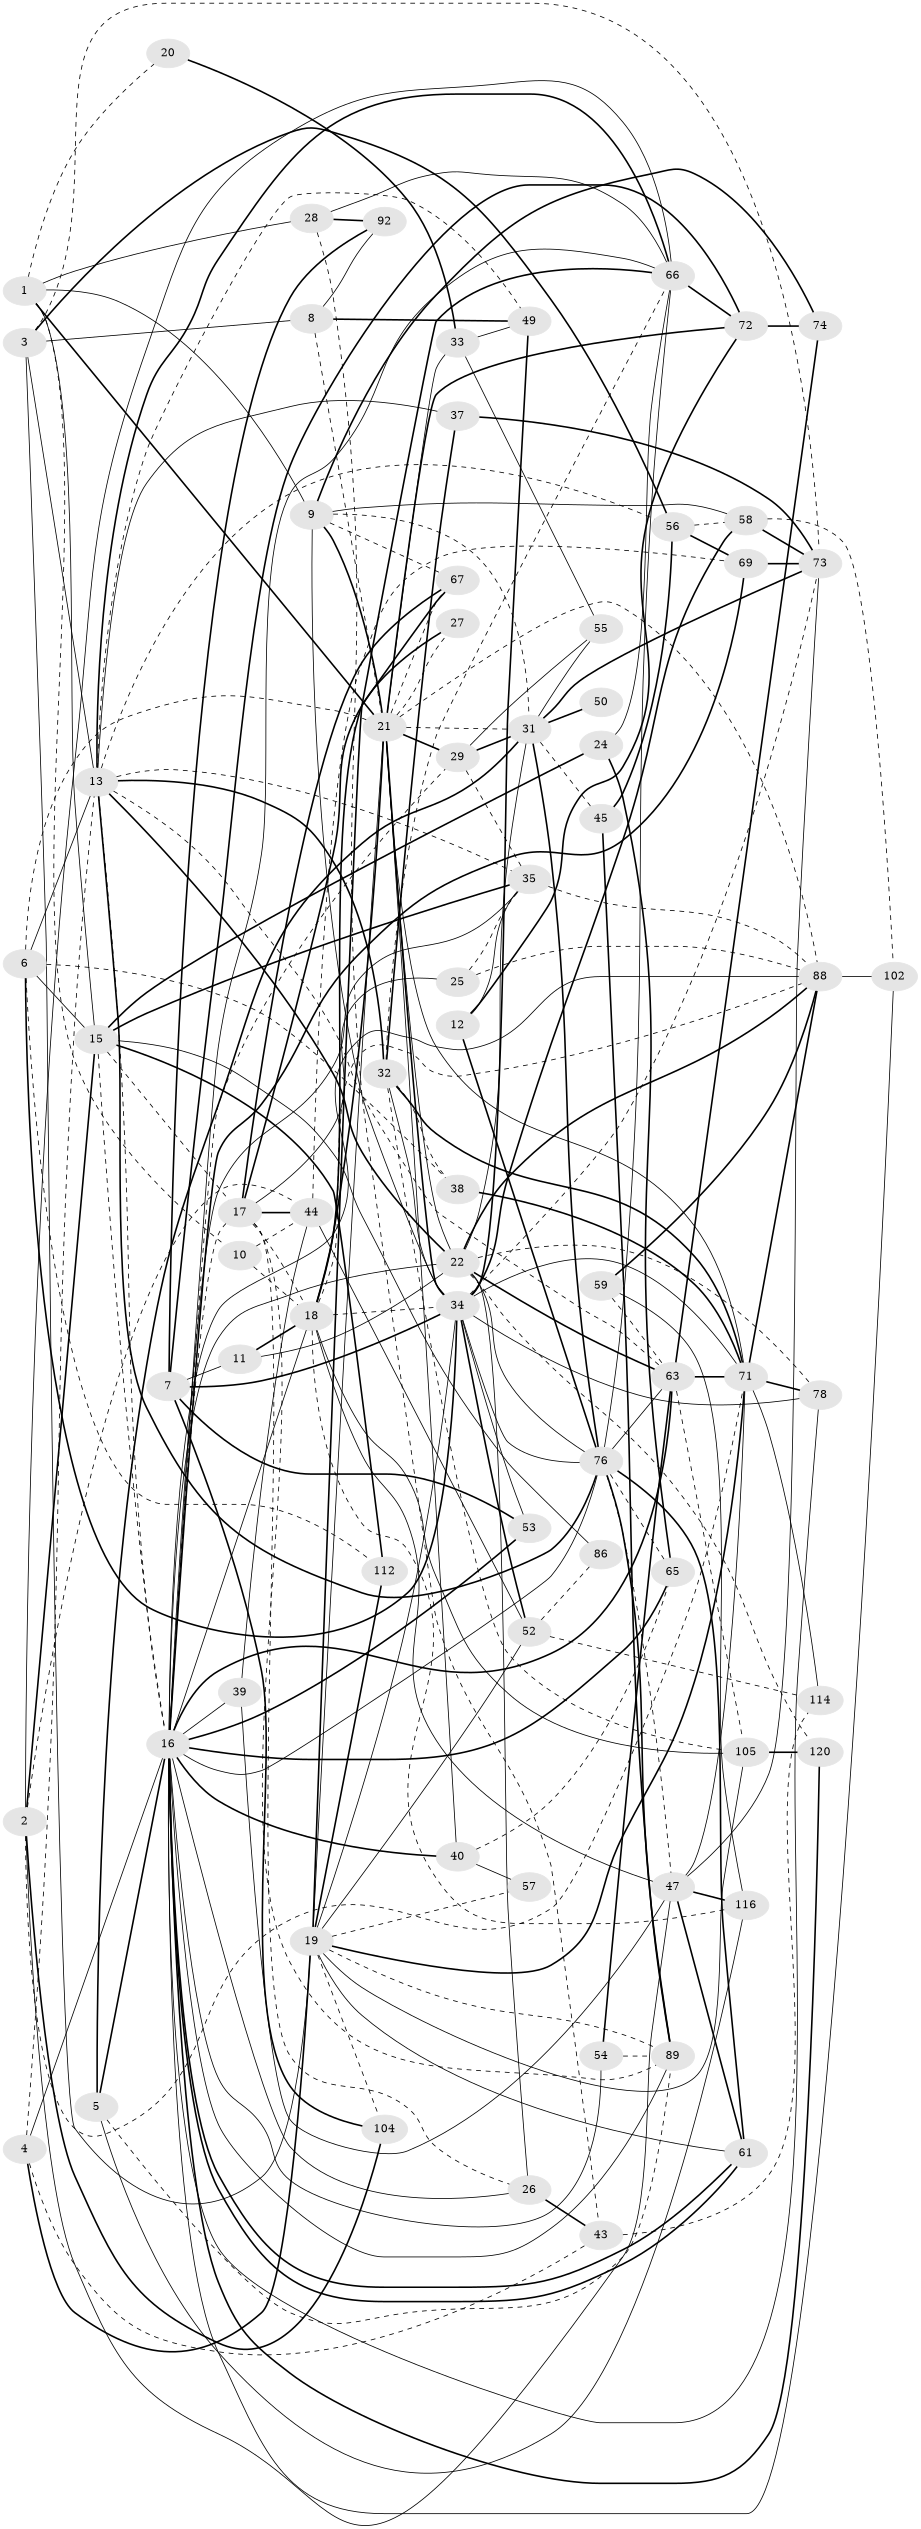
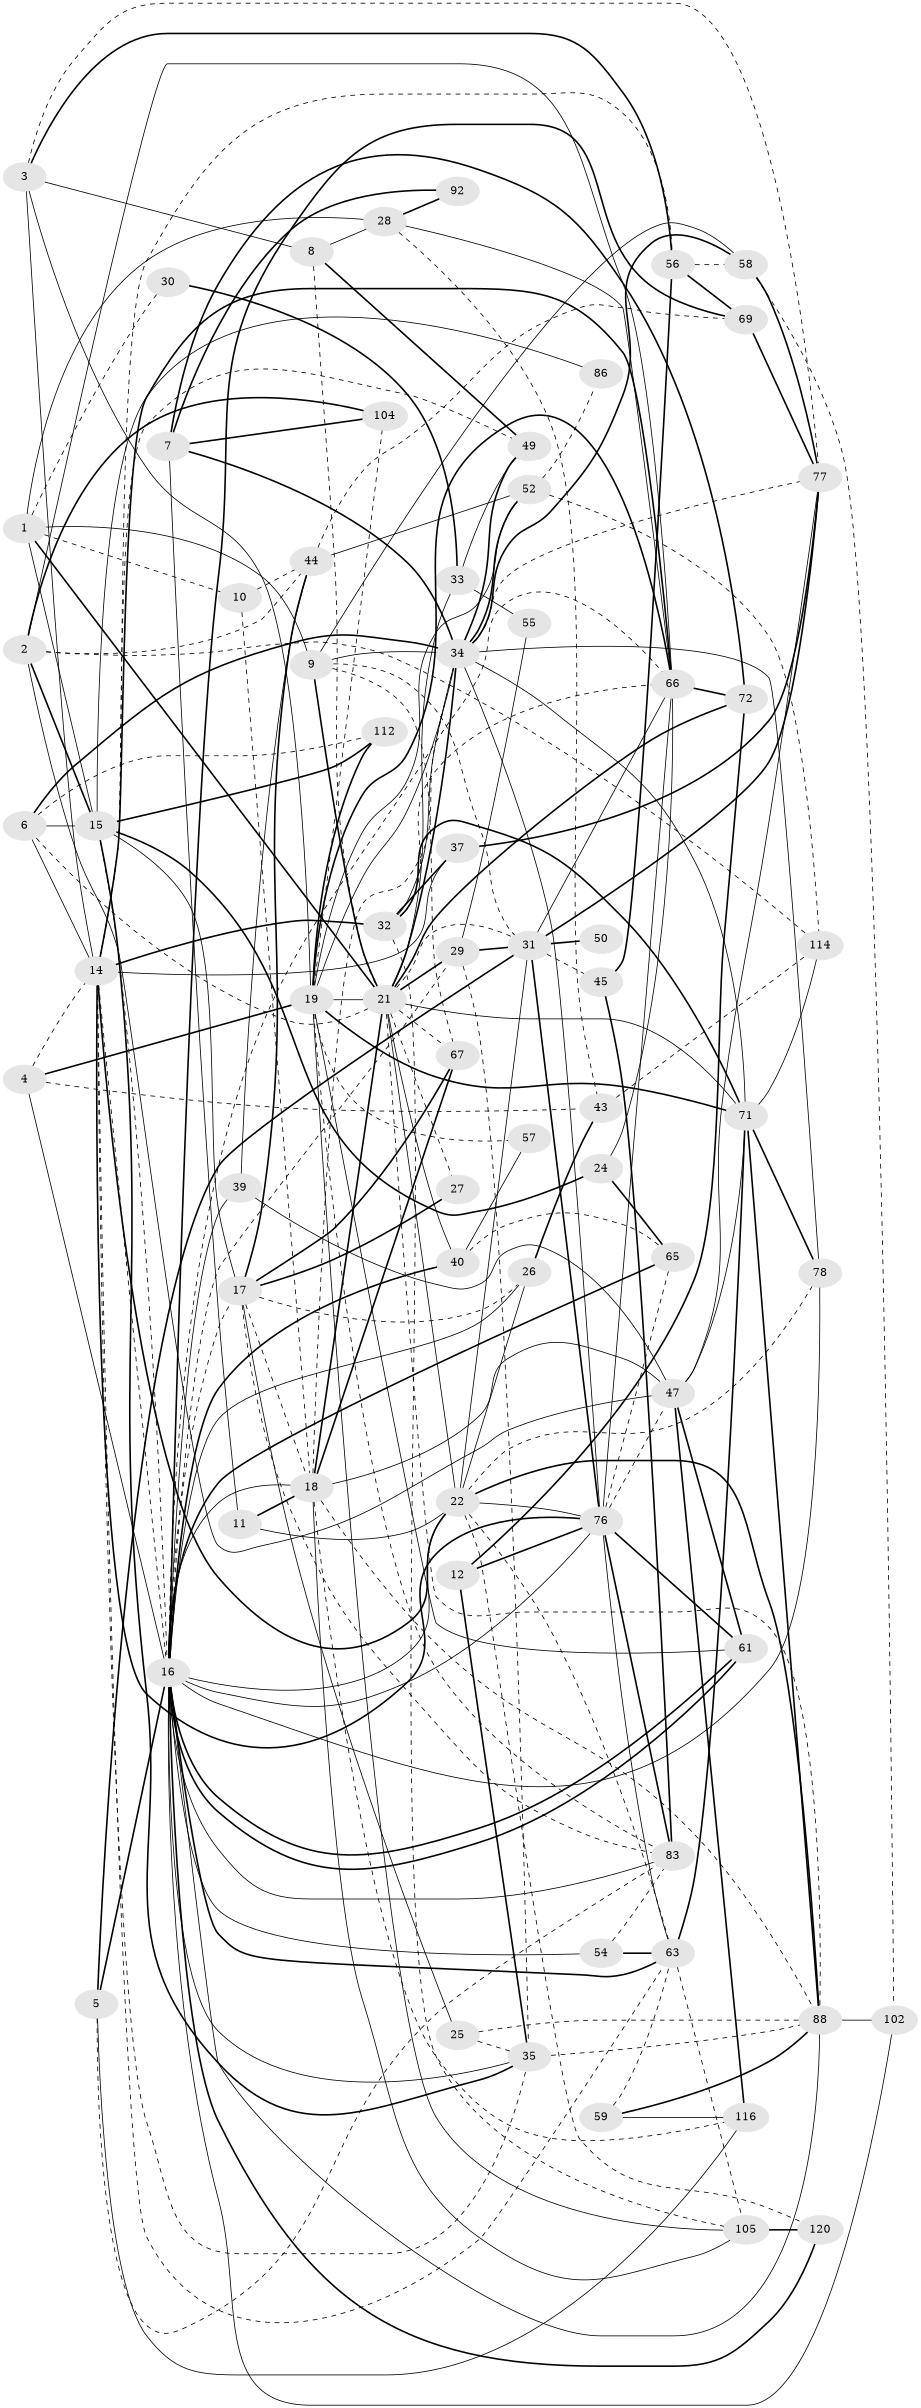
(168, 53) -> (168, 282)
(348, 270) -> (348, 237)
(820, 326) -> none
(820, 564) -> (820, 478)
(563, 678) -> (601, 815)
(96, 782) -> (96, 971)
(259, 871) -> (256, 1040)
(494, 953) -> (494, 1816)
(168, 1126) -> (211, 1038)
(458, 1189) -> none
(562, 1324) -> (591, 1716)
(530, 1528) -> none
(388, 1909) -> (460, 691)
(673, 2056) -> (673, 1856)
